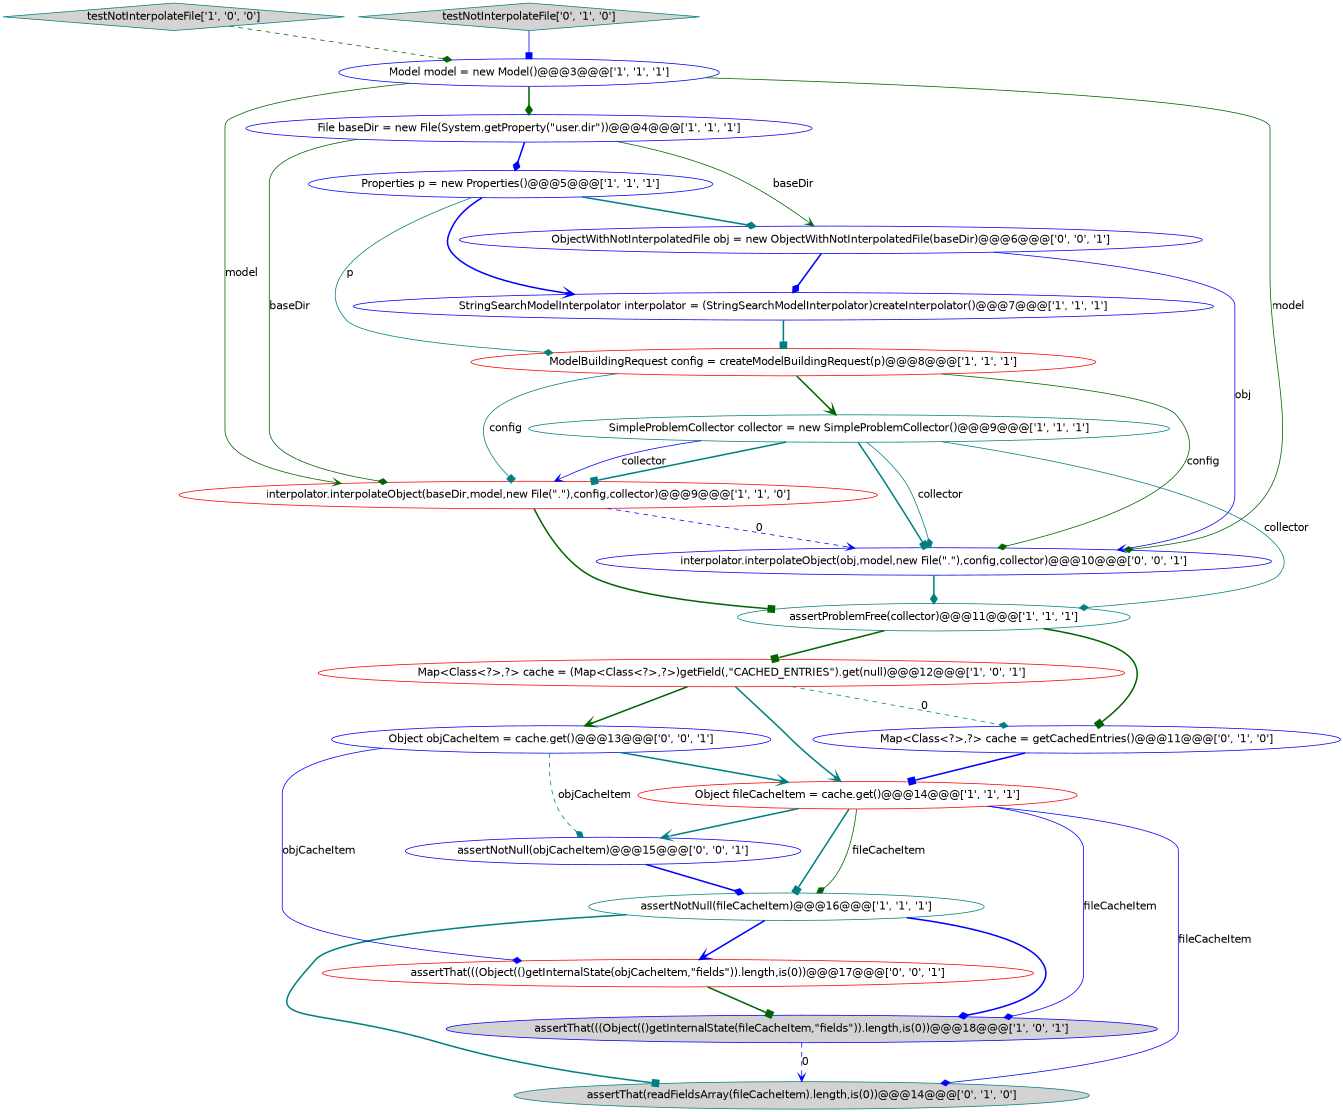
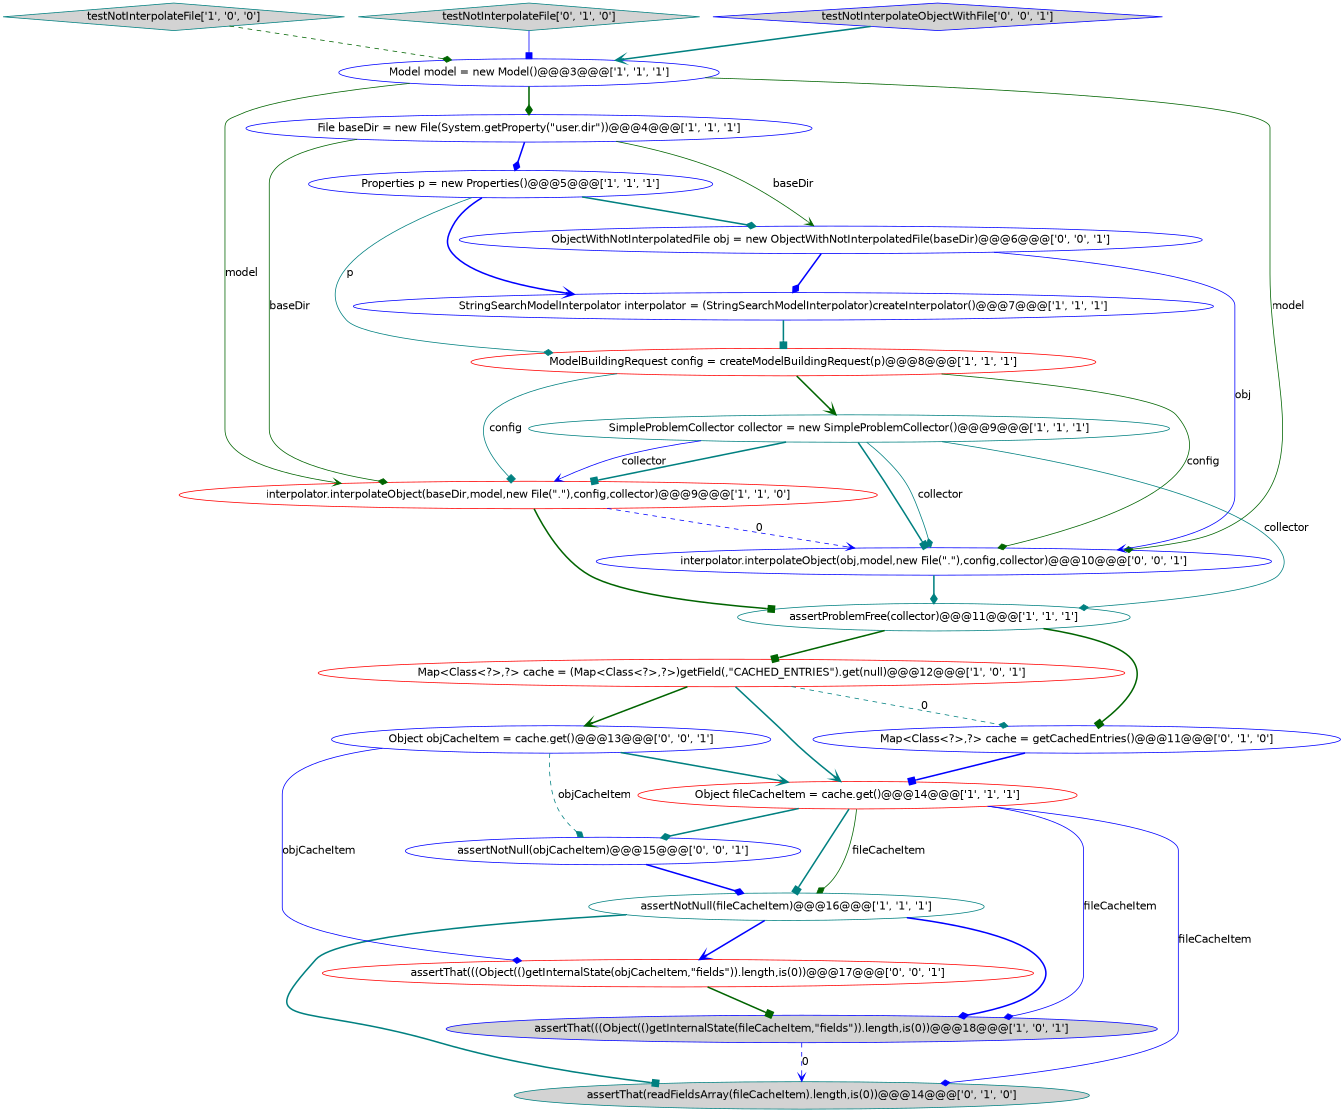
none -> (938, 17)
(735, 822) -> (735, 822)
